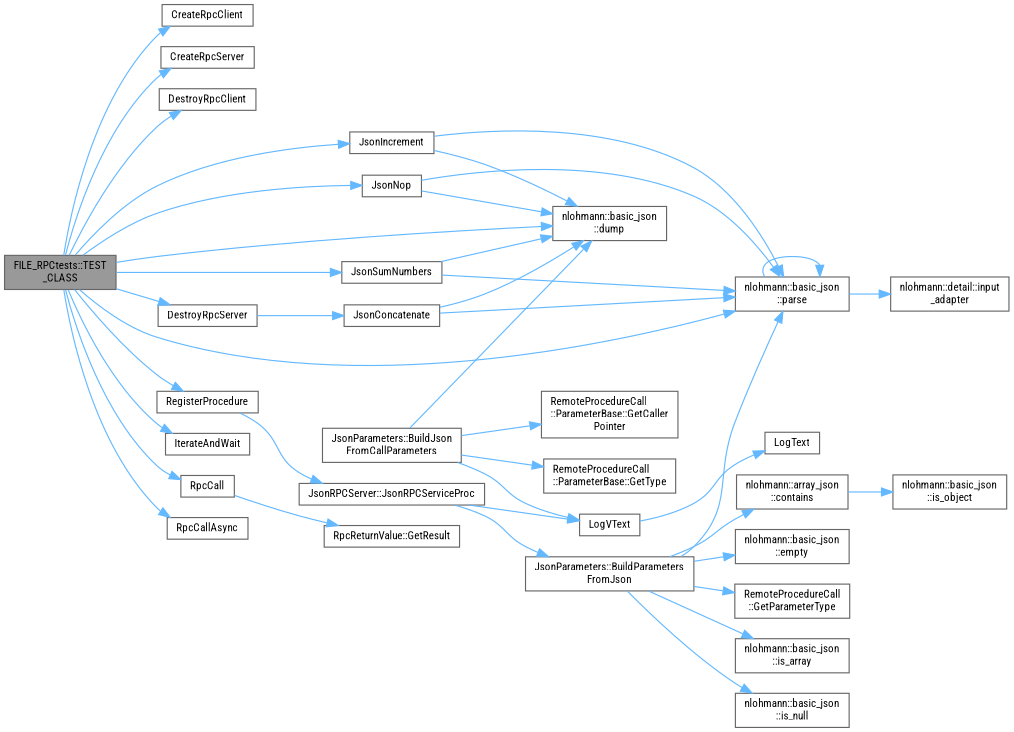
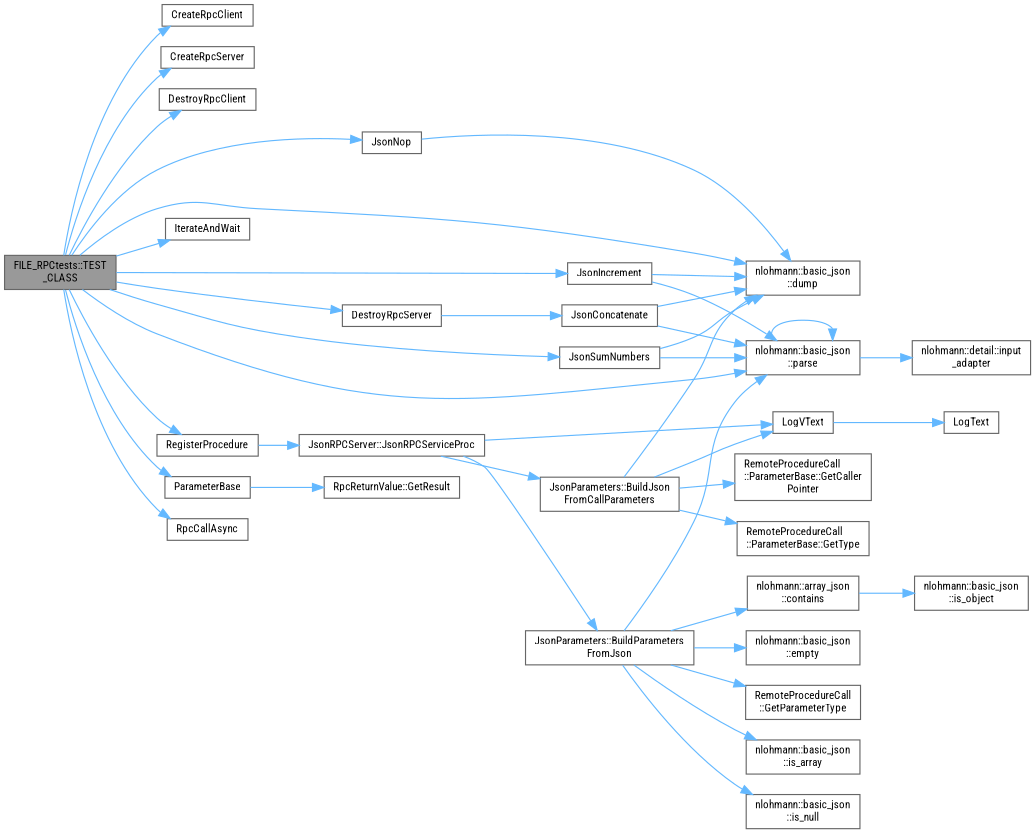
(613, 174) -> none
none -> (496, 469)
(208, 486) -> (208, 487)
